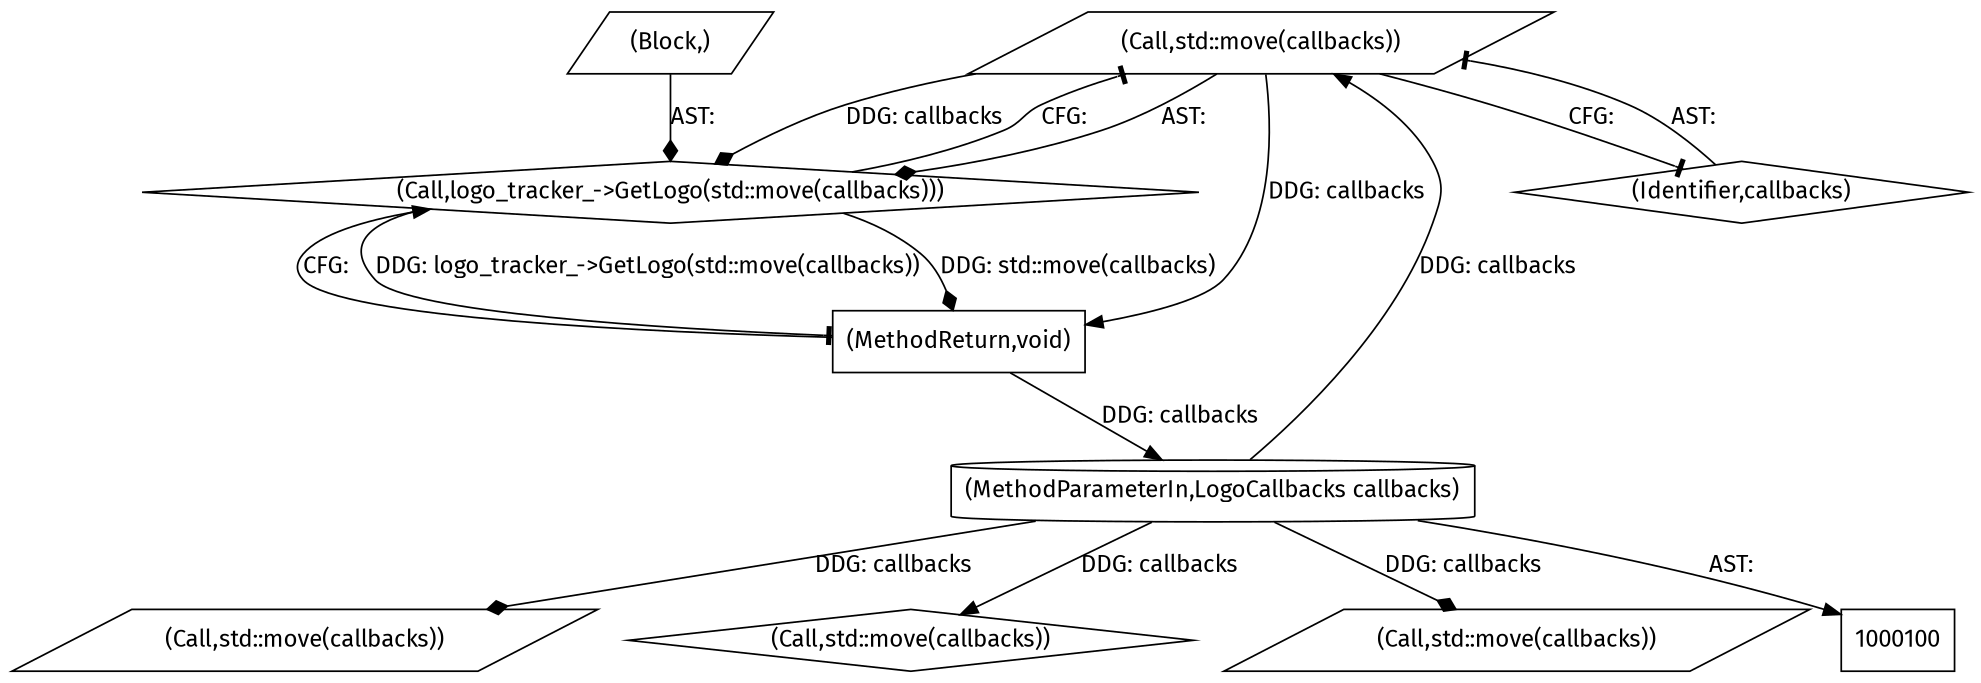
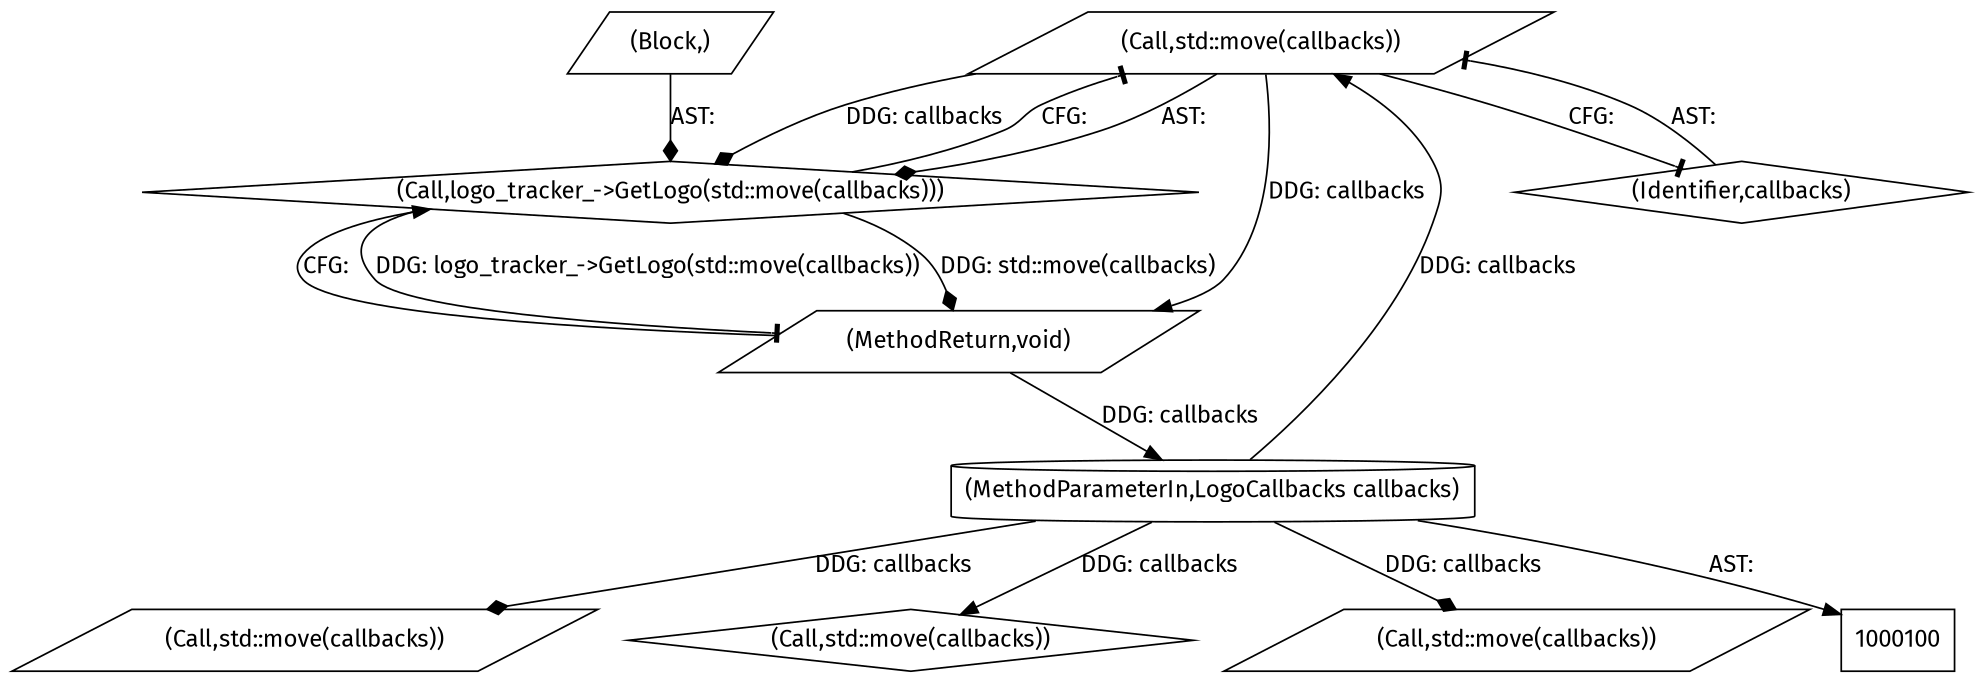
(959, 342) -> (959, 342)
